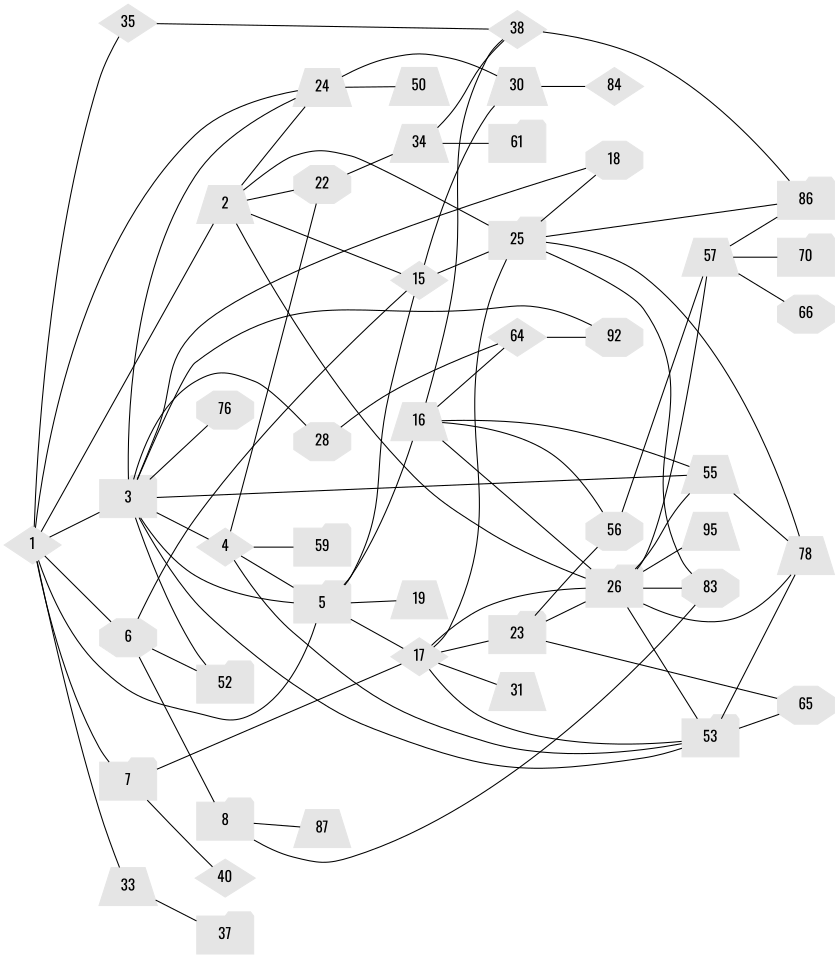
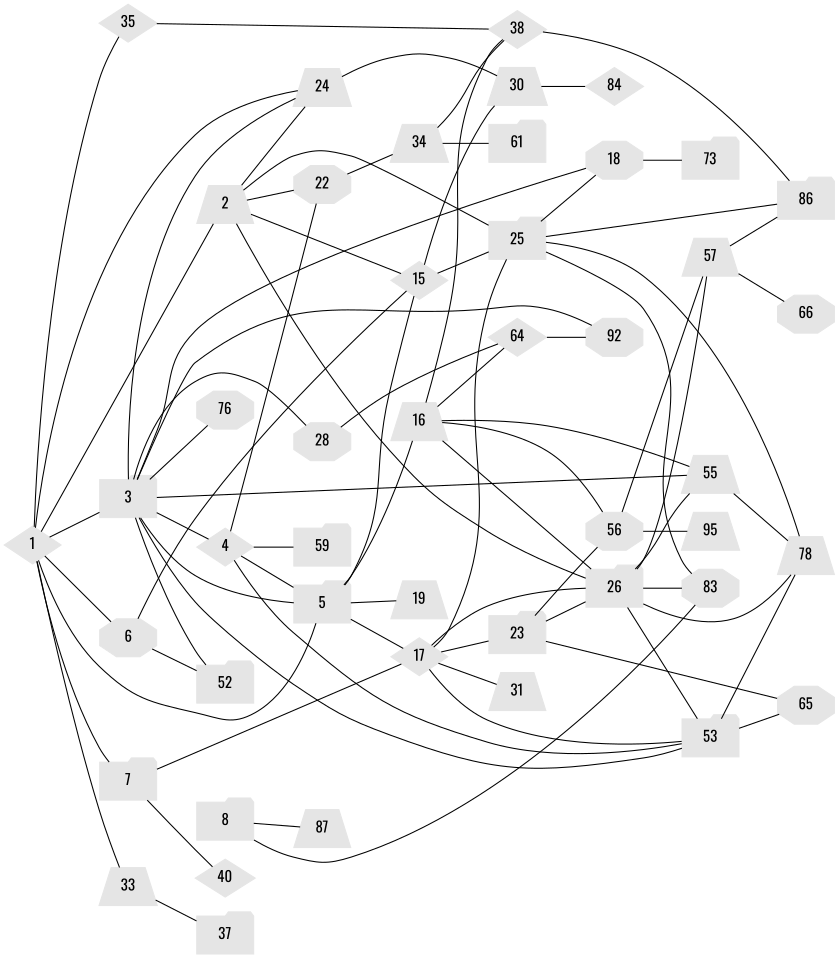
(419, 86) -> none
none -> (710, 160)
(806, 257) -> none
(663, 560) -> (665, 531)
(177, 730) -> none
